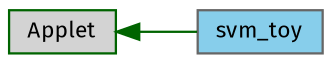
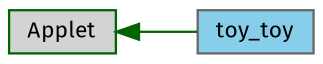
(260, 32) -> (256, 32)
